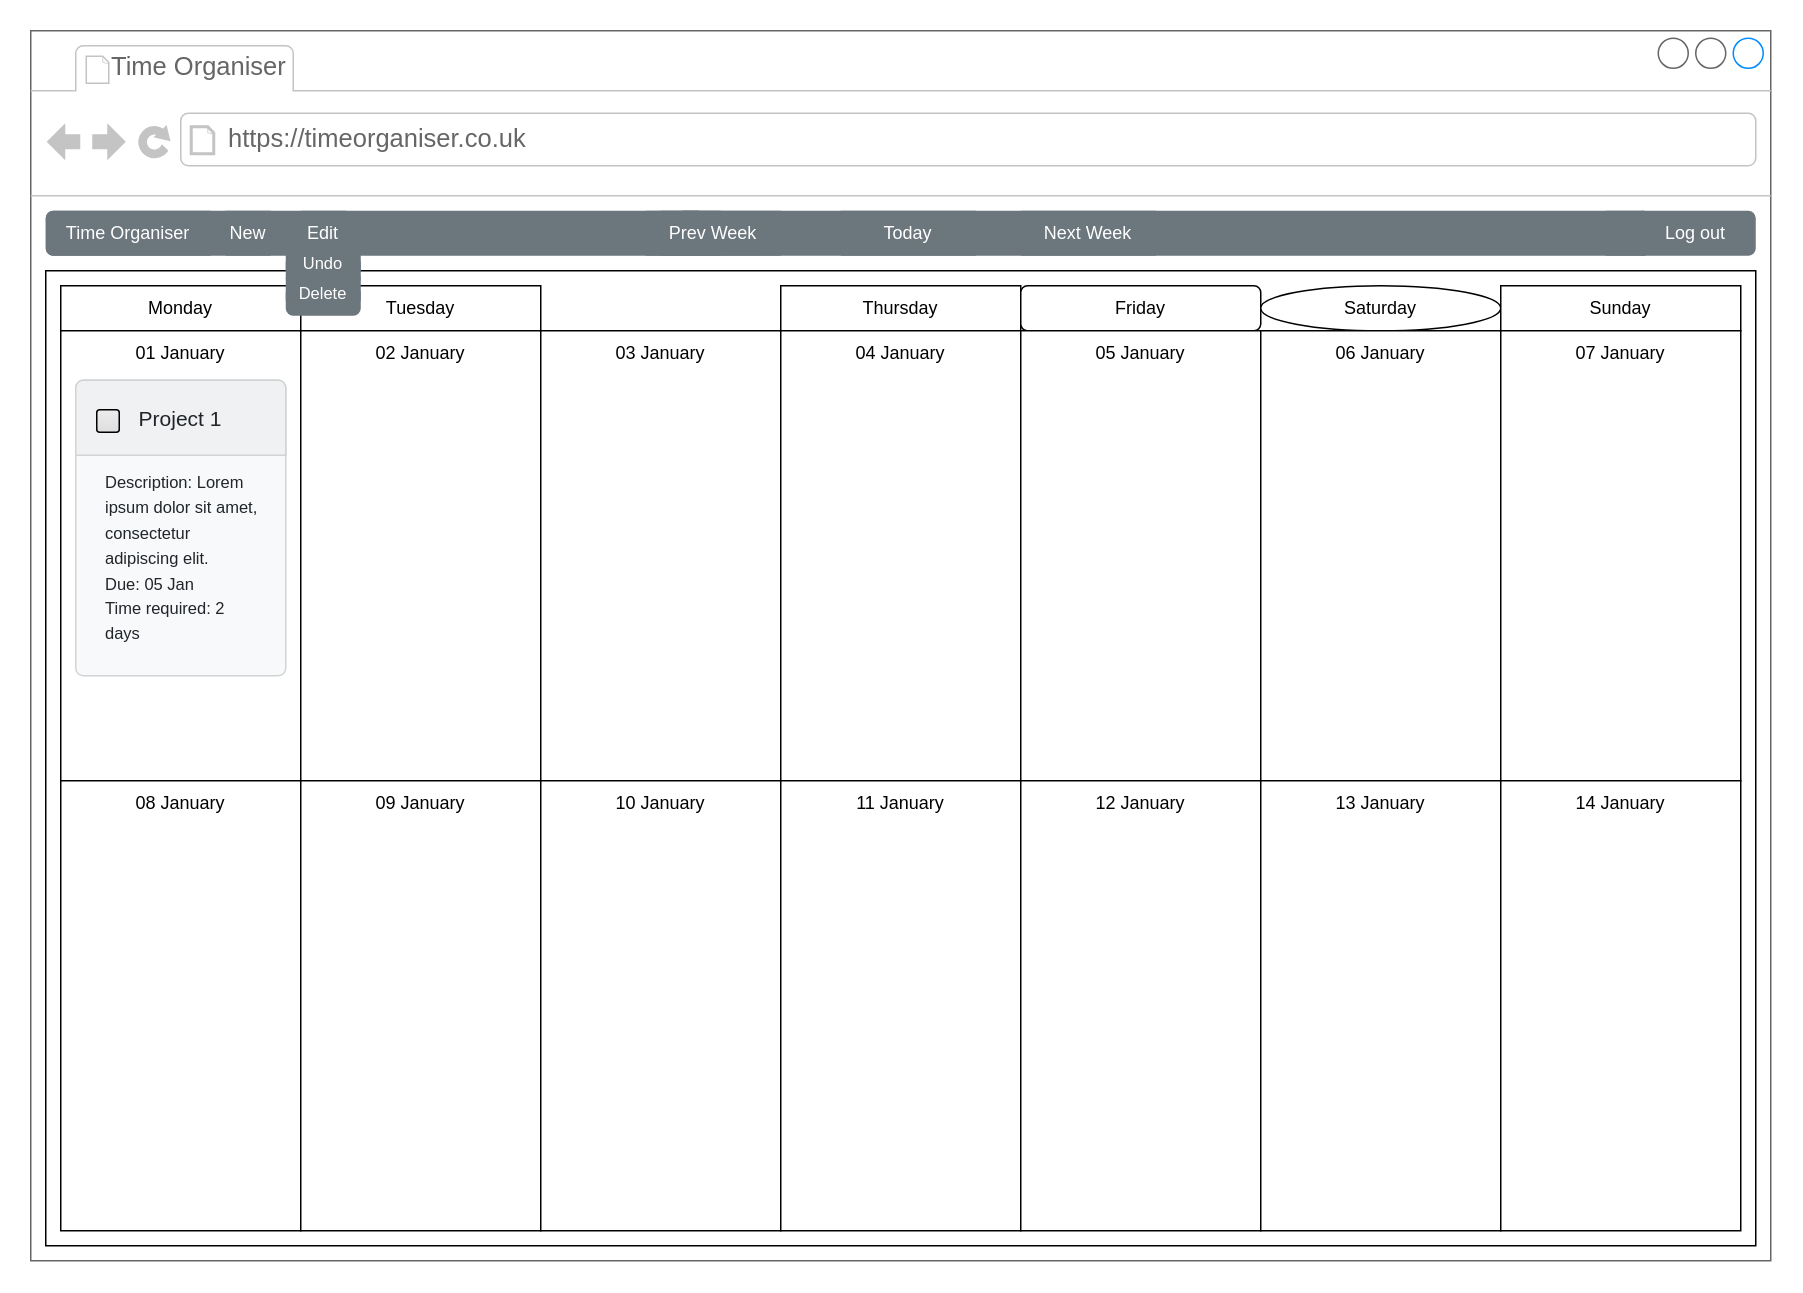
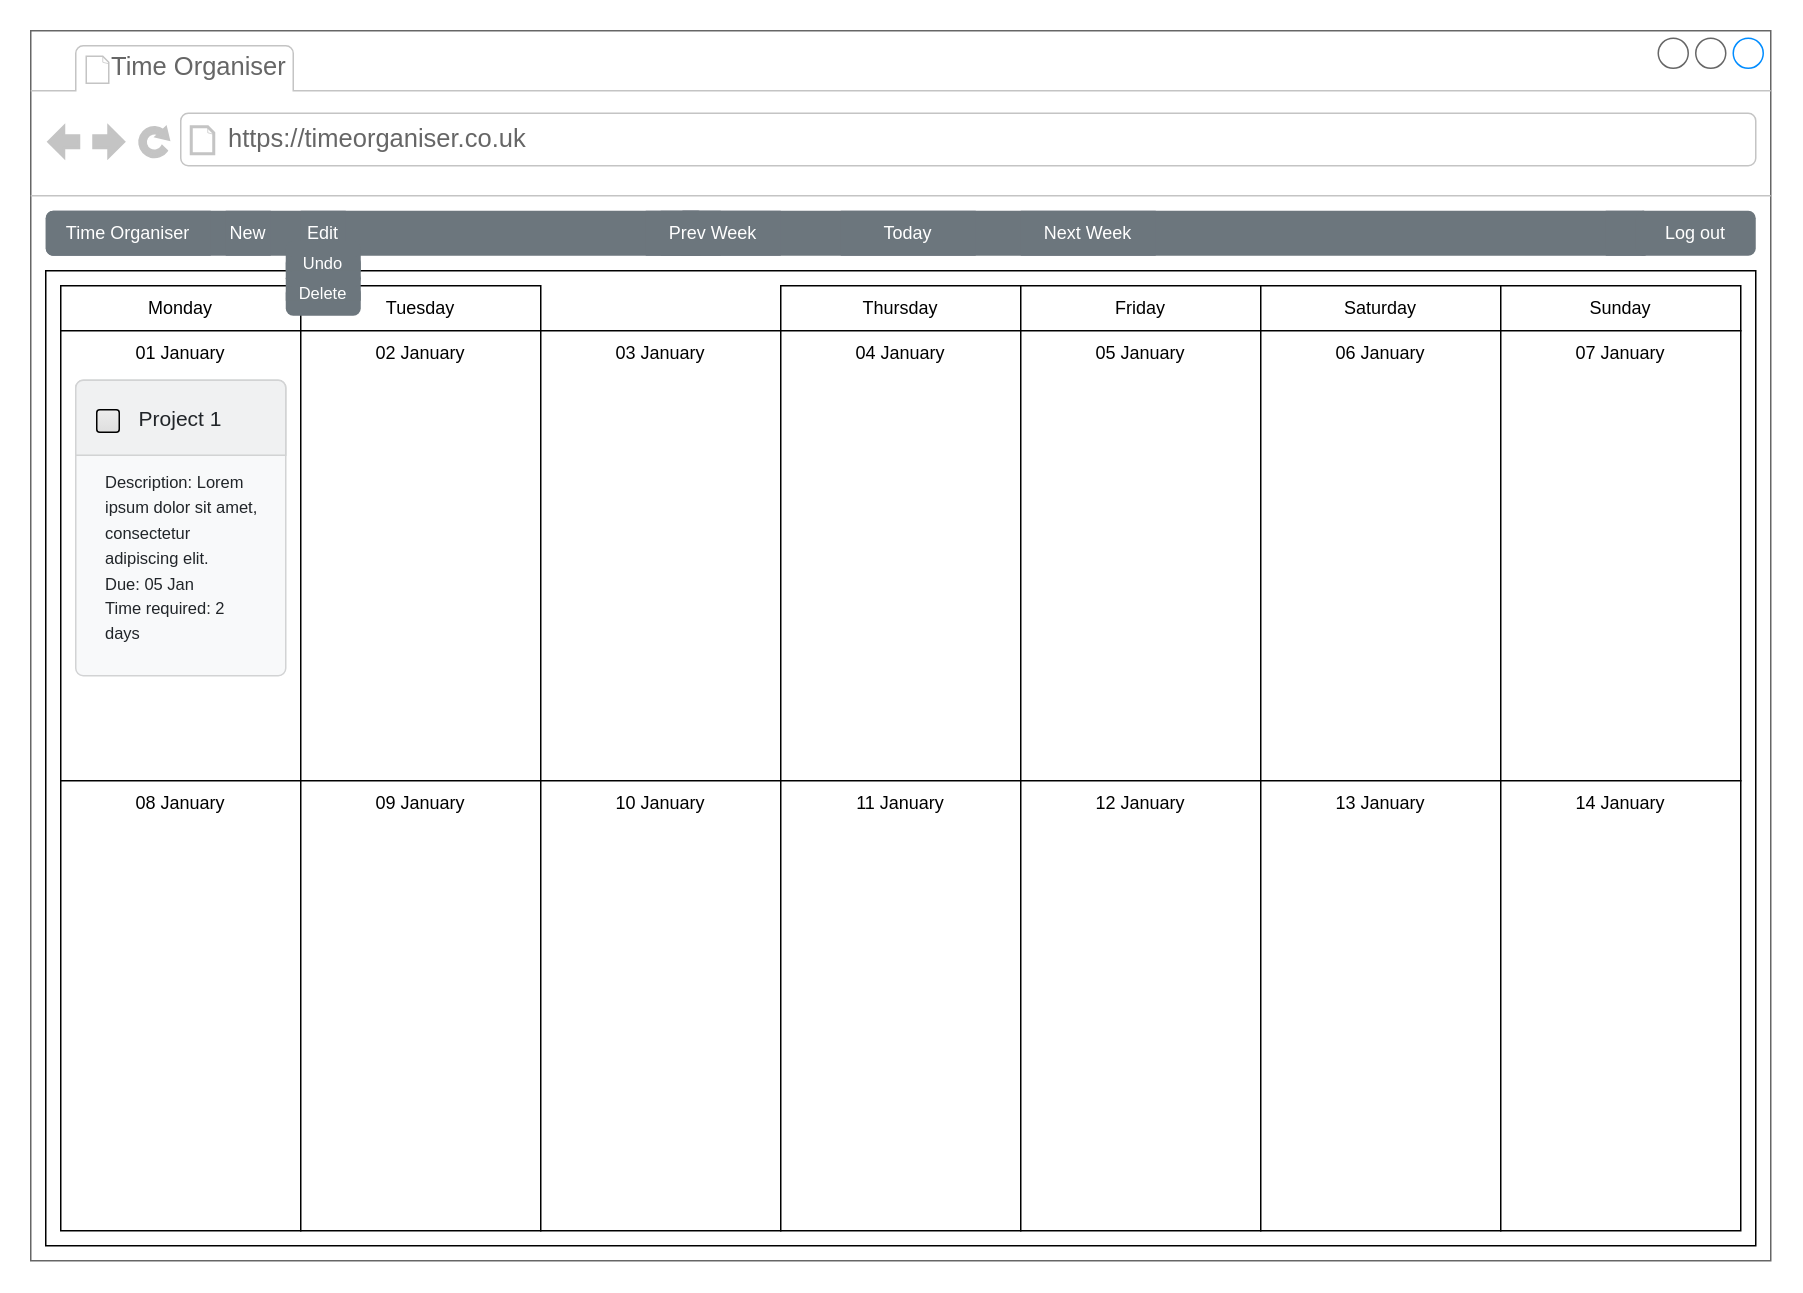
(1141, 308) -> (1141, 308)
(1381, 308) -> (1381, 308)
